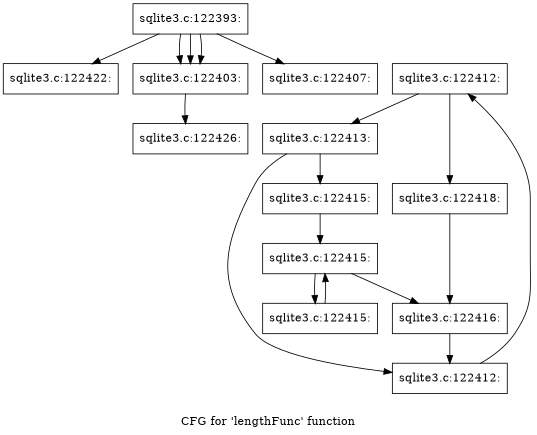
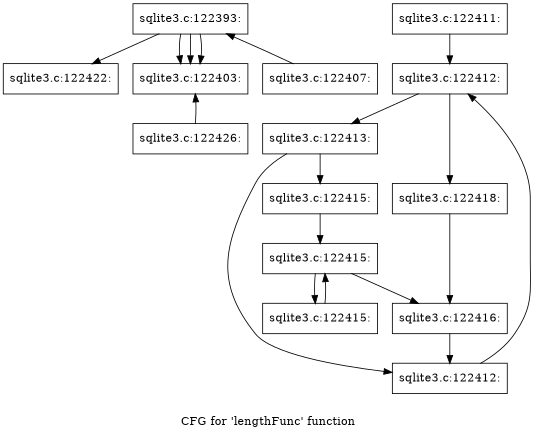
none -> (450, 19)
(246, 47) -> (264, 50)
(185, 105) -> (196, 113)
